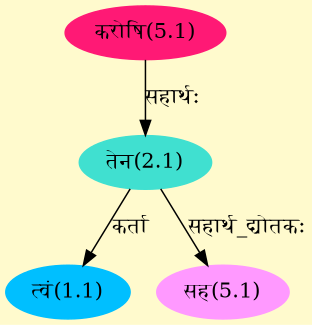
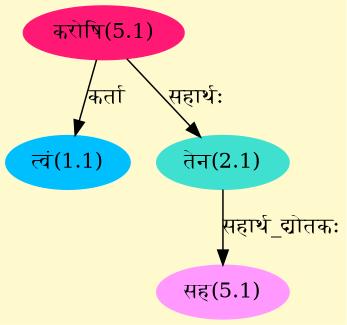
(111, 221) -> (88, 90)
